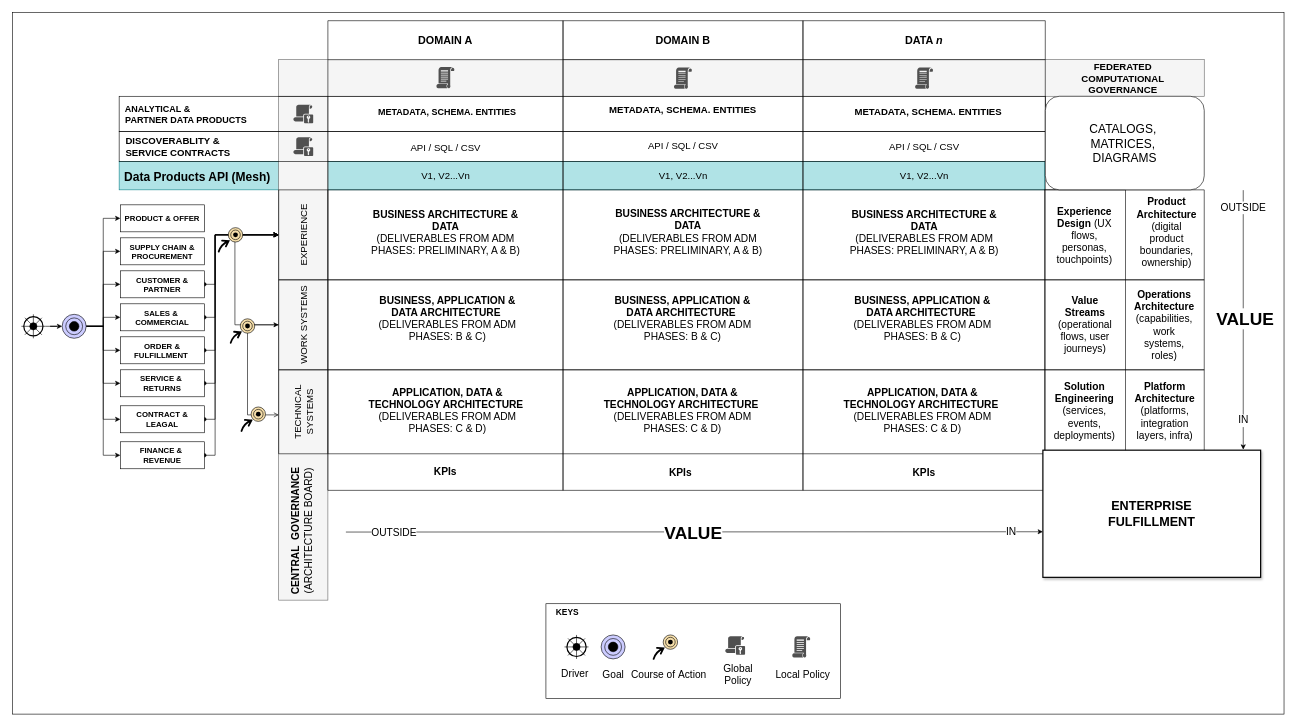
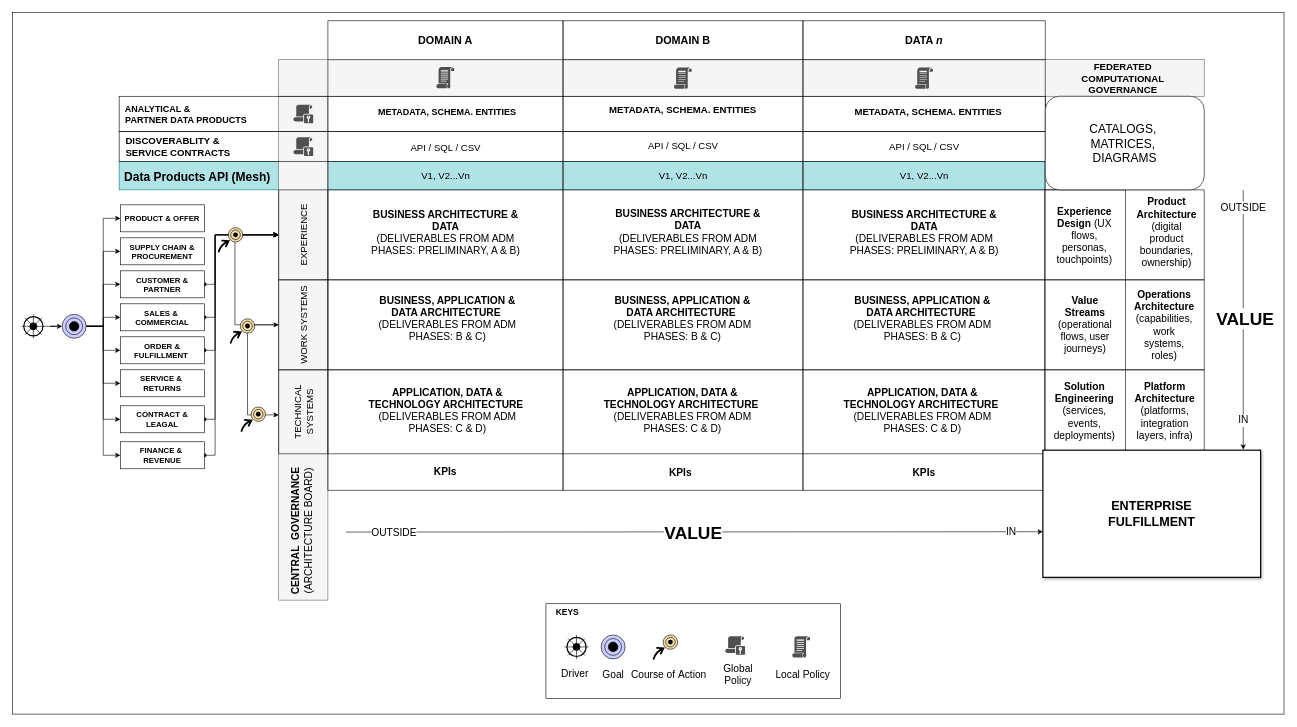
(212, 350) -> (212, 350)
(207, 383) -> none
(274, 415) -> (273, 415)
